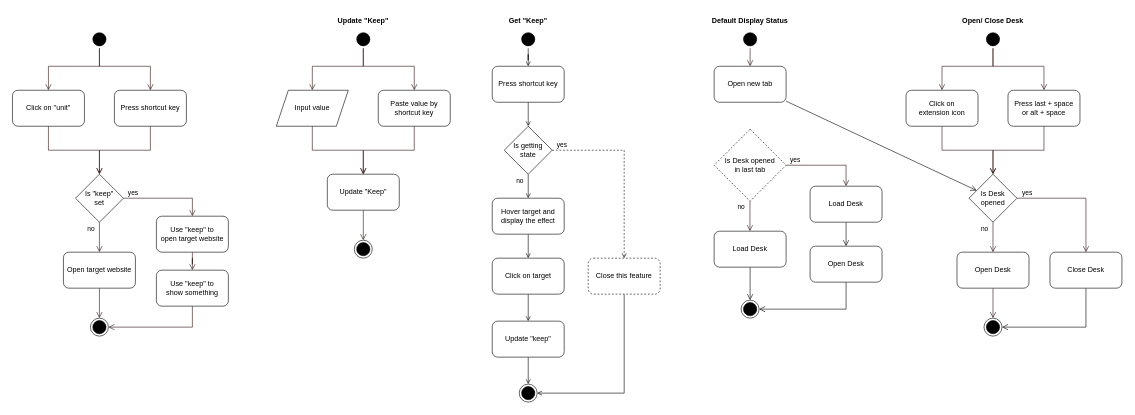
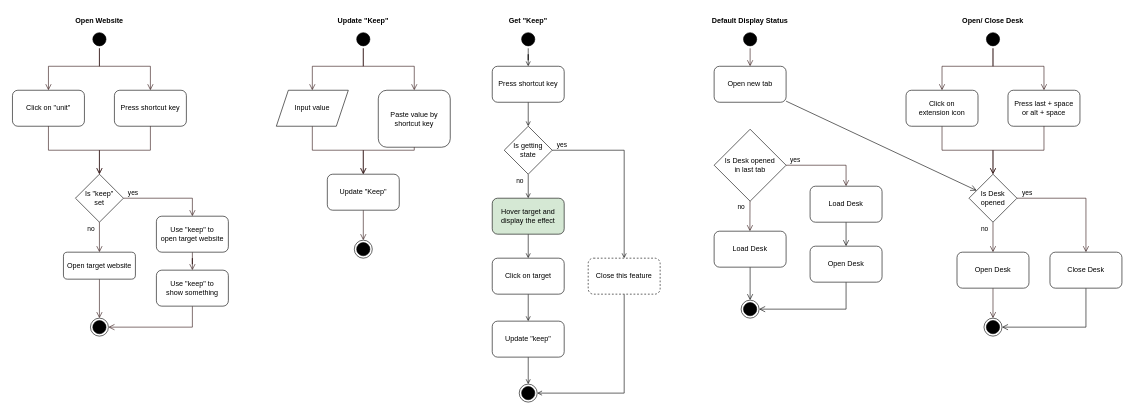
none -> (99, 21)
(414, 108) -> (414, 119)
(750, 165) -> (750, 165)
(624, 166) -> (624, 166)
(528, 216) -> (528, 216)
(99, 270) -> (99, 266)
